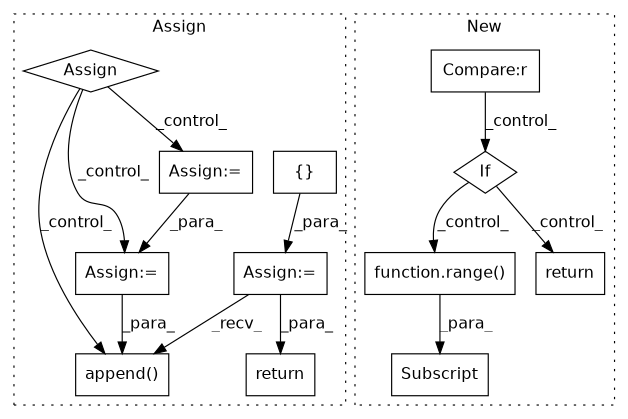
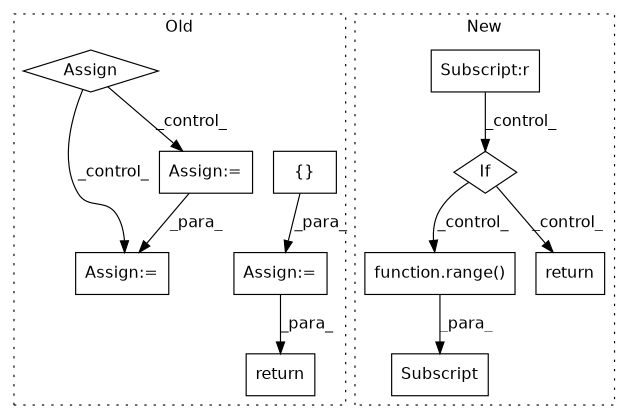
(180, 27) -> (180, 27)
(485, 71) -> (485, 71)
(122, 375) -> none
